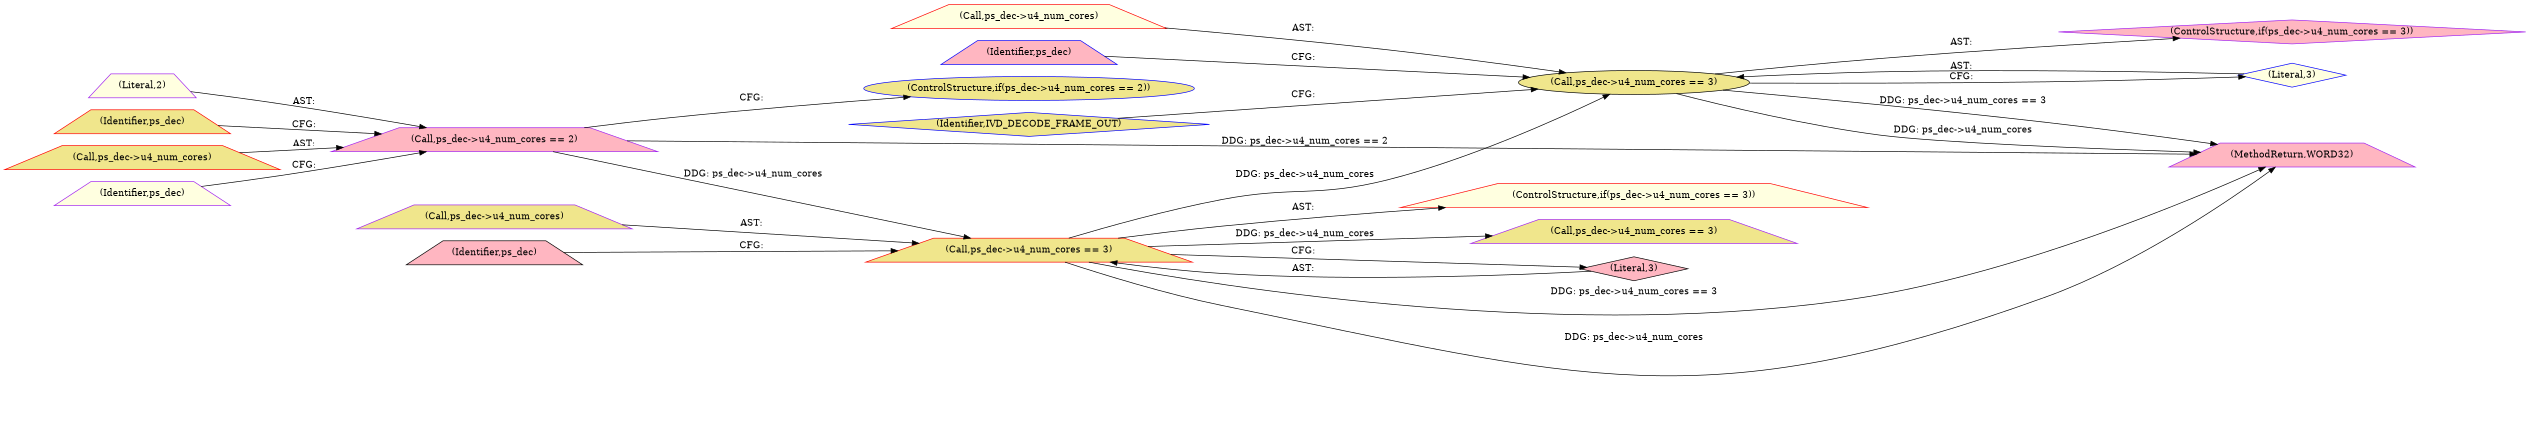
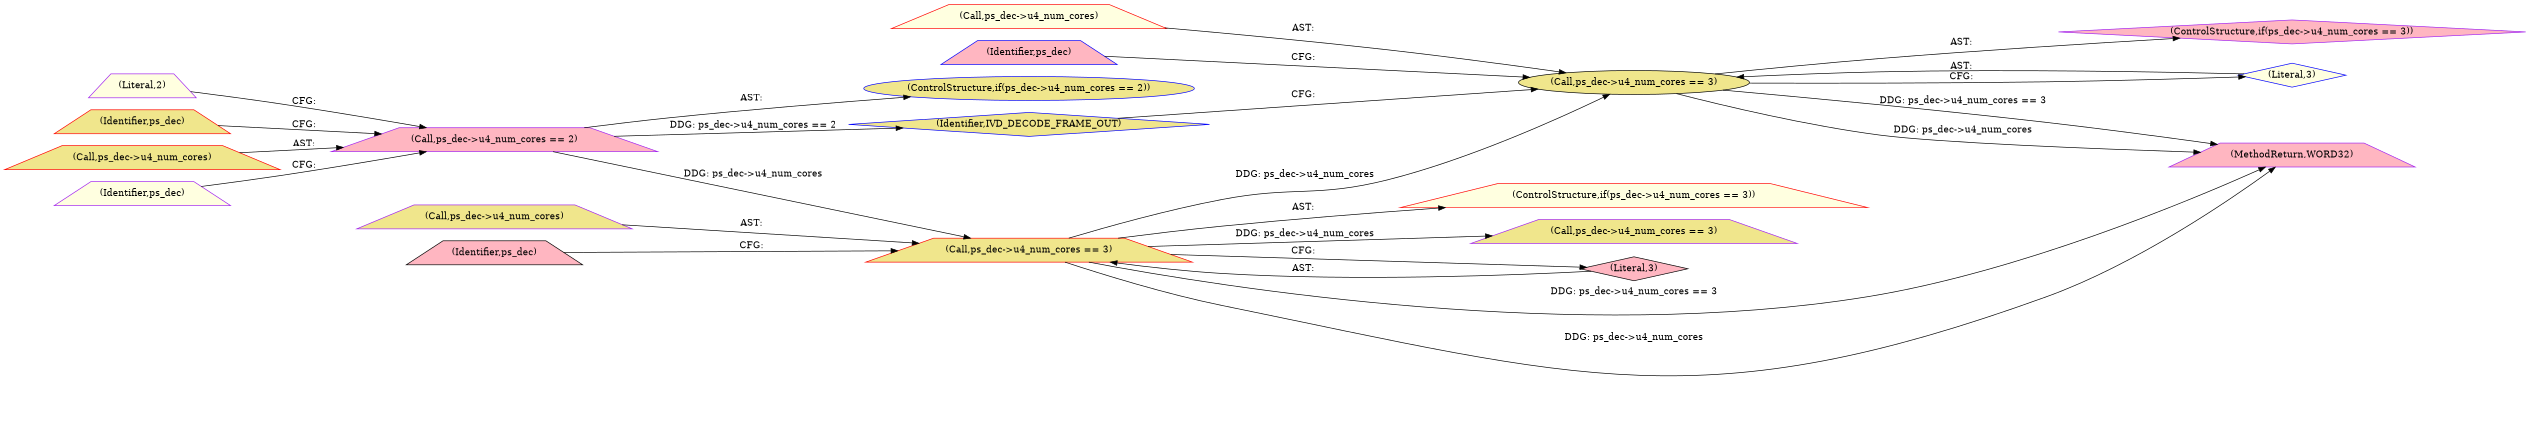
(753, 98) -> (753, 98)
(306, 101) -> (306, 101)
(1408, 147) -> (755, 132)
